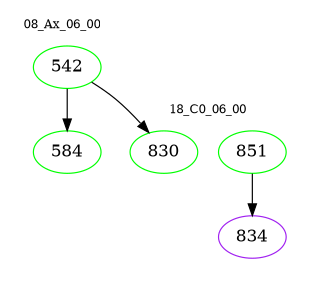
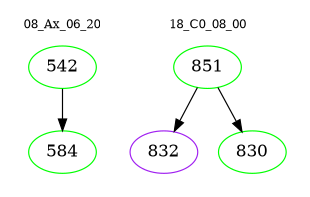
(62, 25) -> (62, 25)
(208, 110) -> (208, 25)
(128, 111) -> (227, 104)
(252, 237) -> (164, 152)
